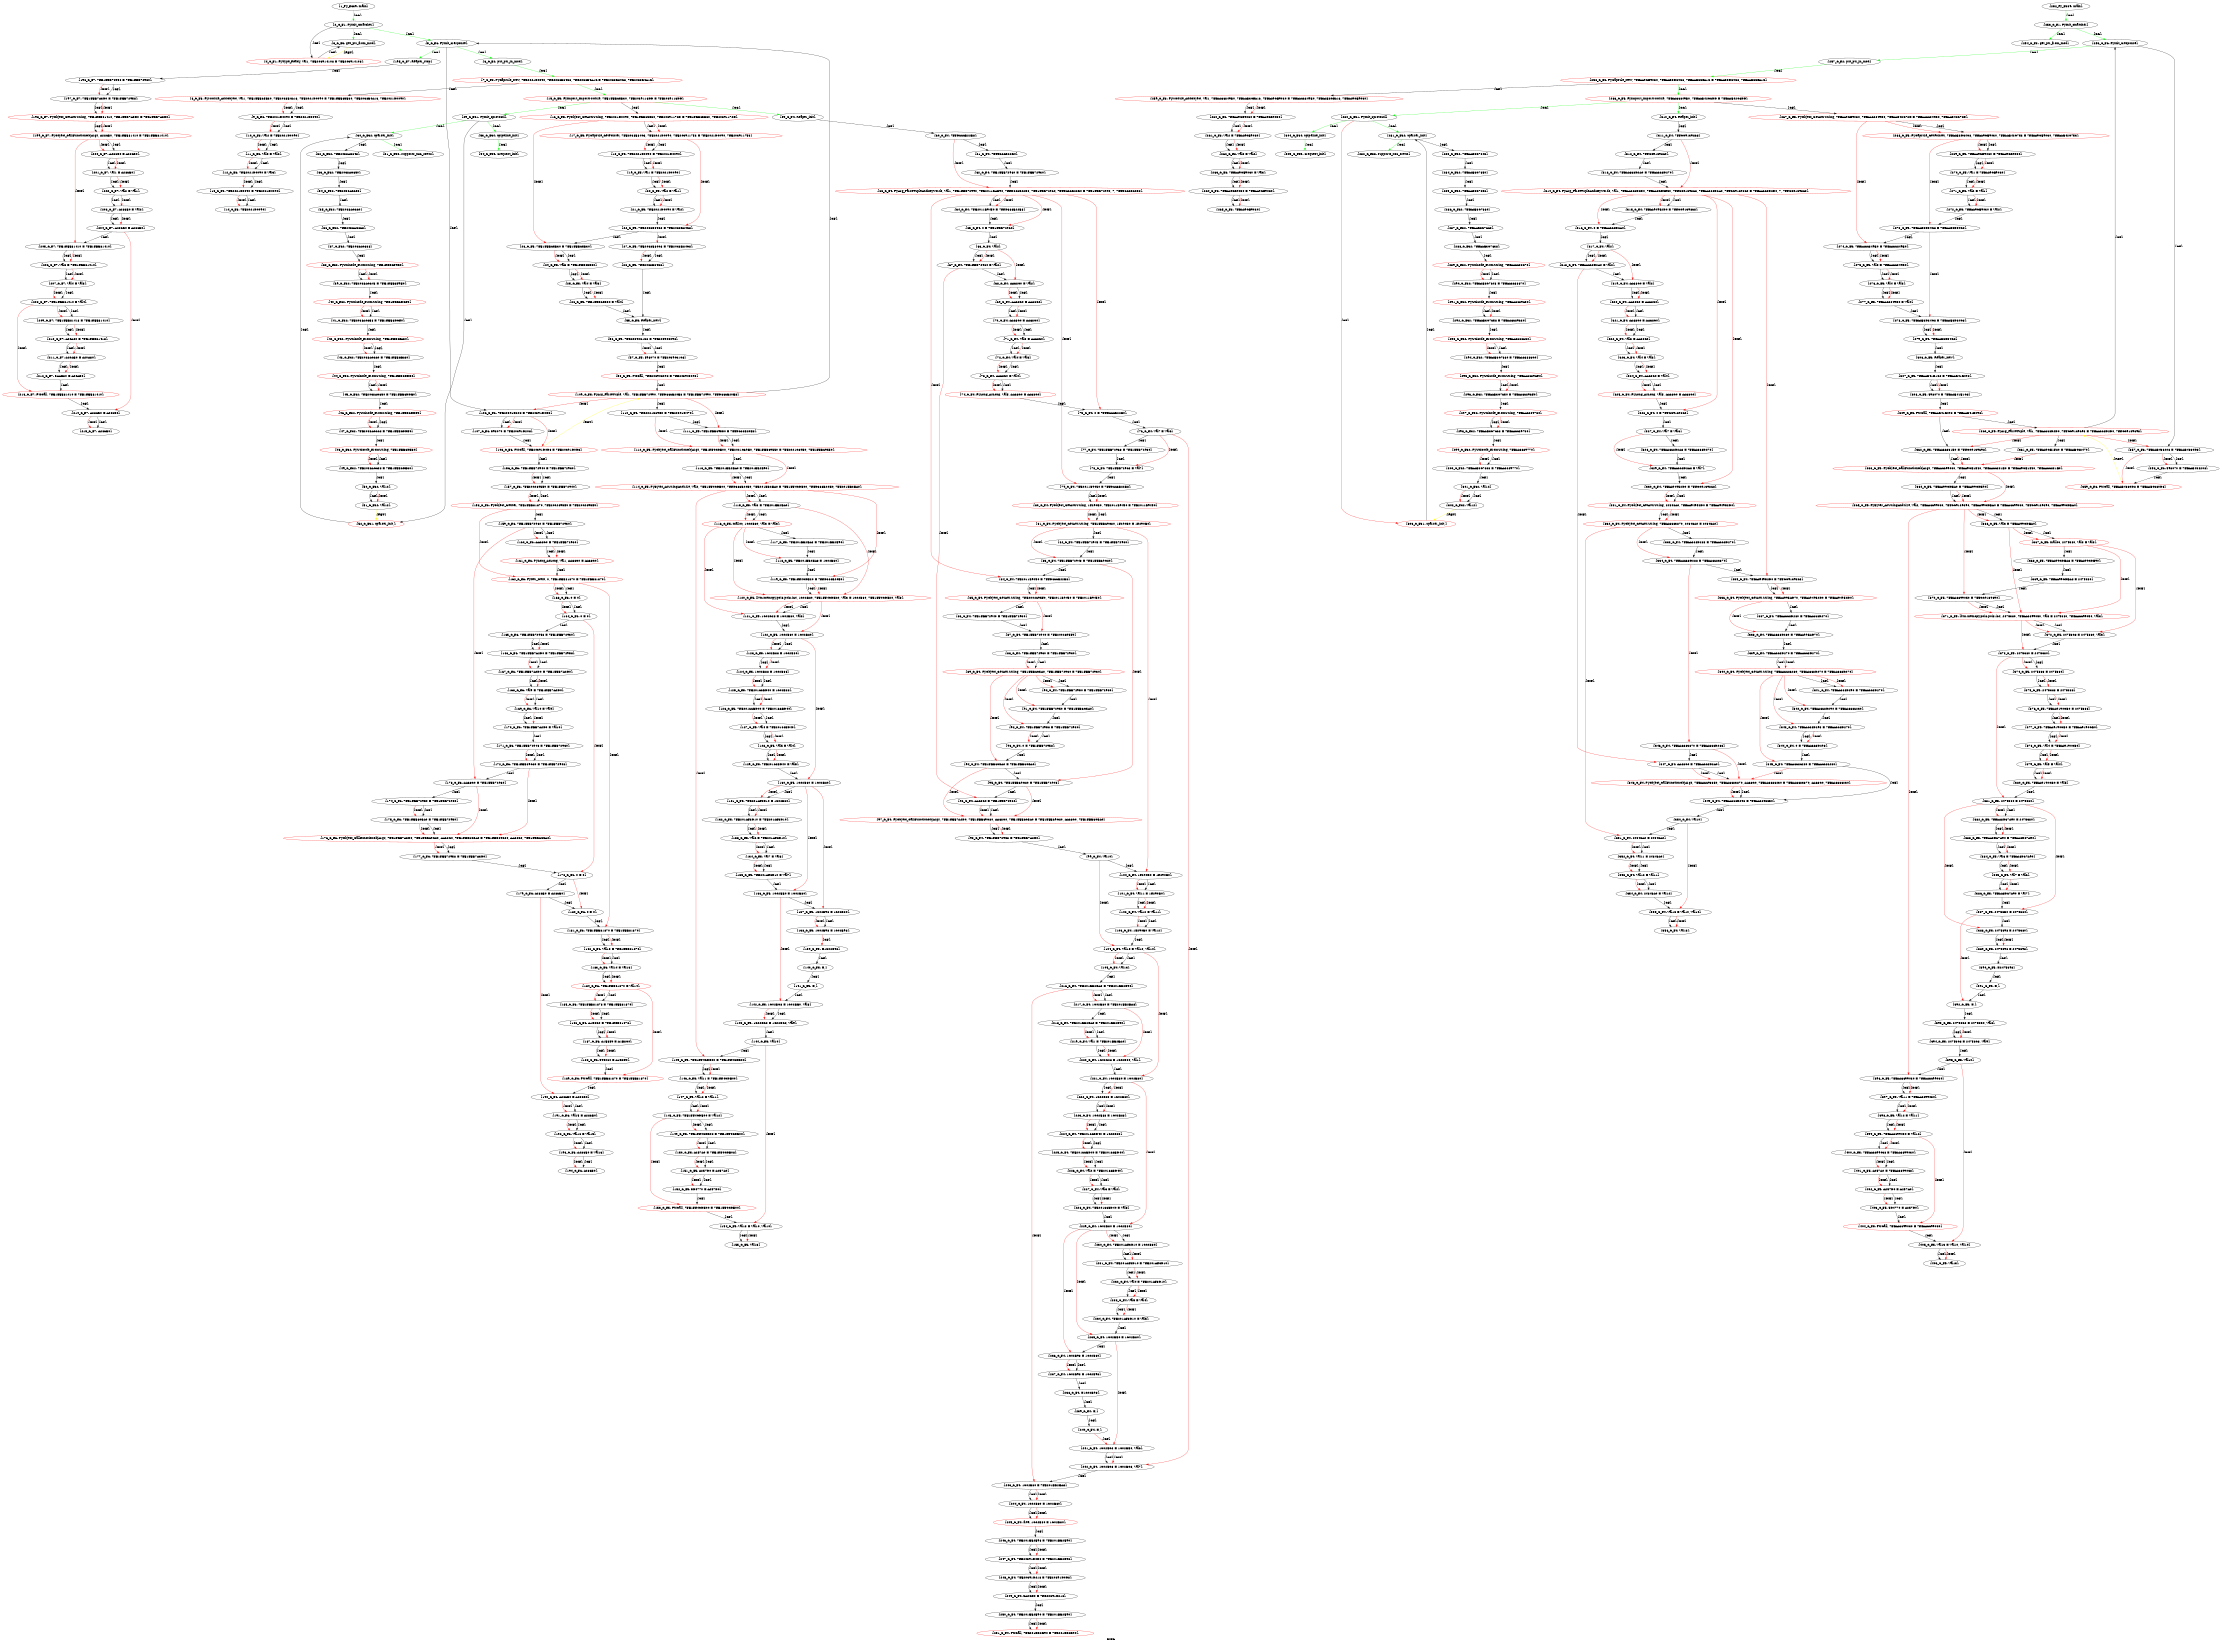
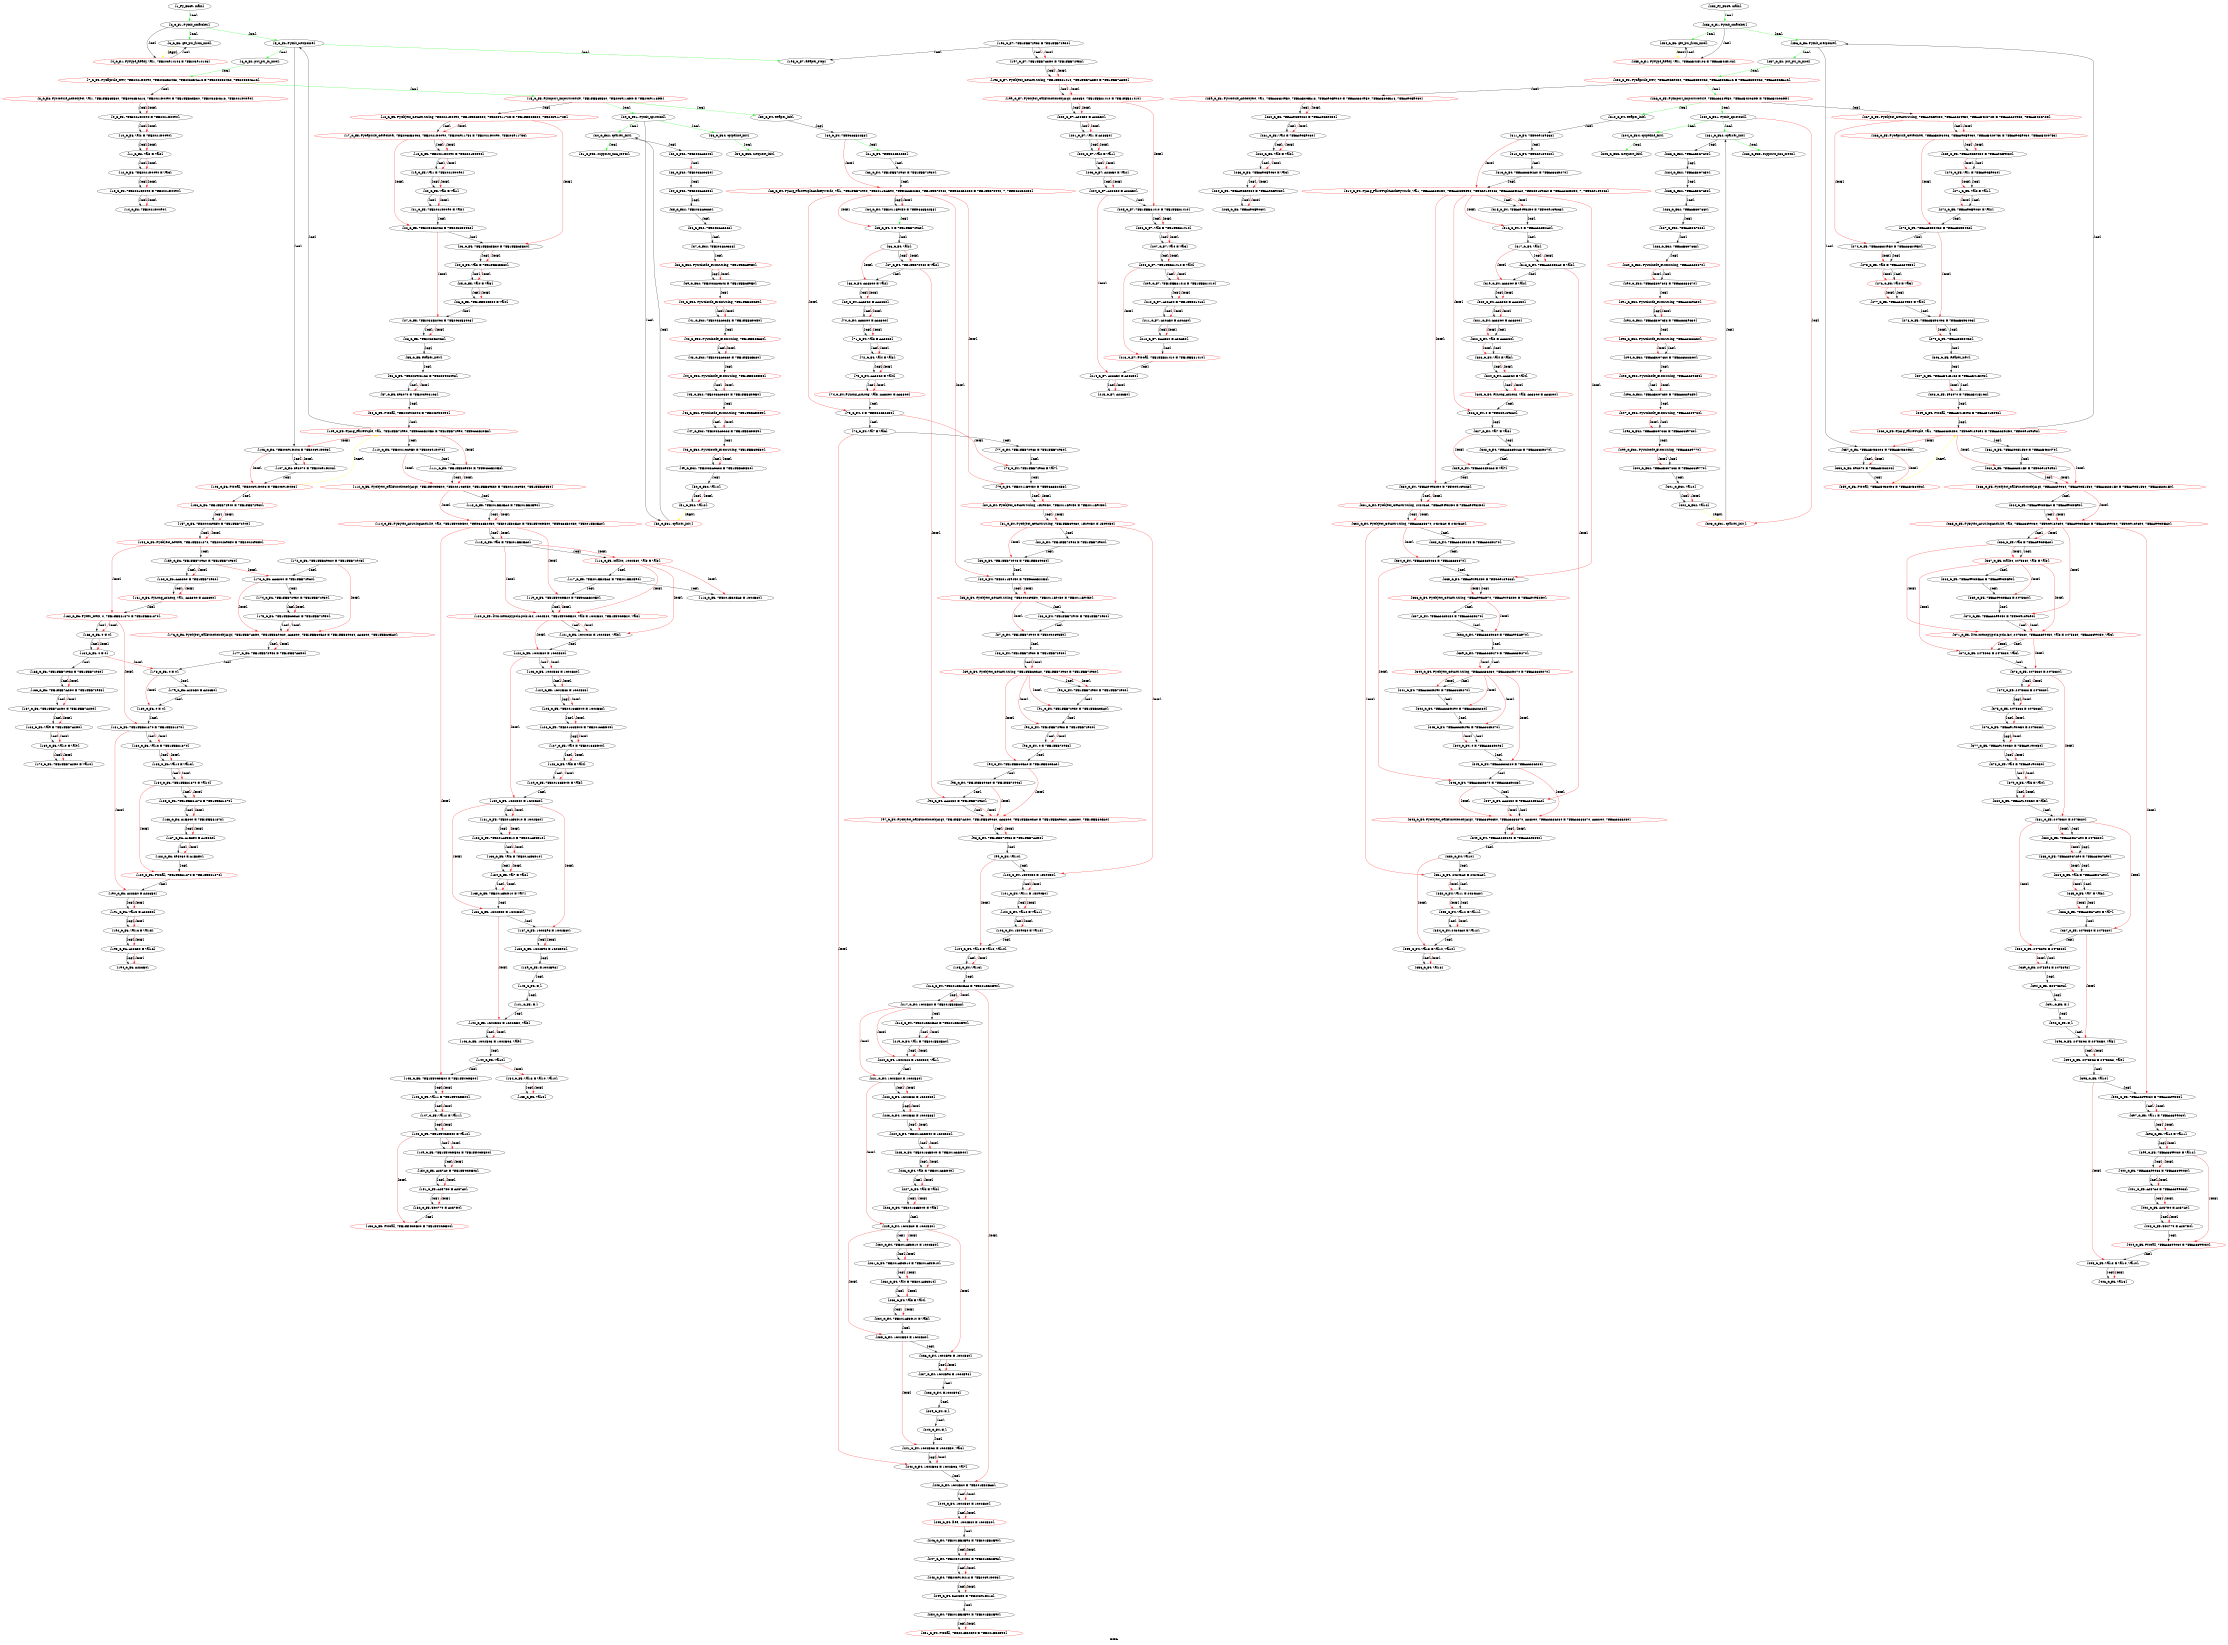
none -> (1684, 62)
(278, 73) -> (916, 53)
(975, 145) -> (866, 145)
(338, 162) -> (691, 162)
(990, 218) -> (900, 218)
(1887, 284) -> (1894, 284)
(619, 311) -> (461, 311)
(1941, 431) -> (2021, 458)
(1163, 457) -> (958, 431)
(539, 469) -> (227, 506)
(807, 569) -> (585, 588)
none -> (2031, 581)
(1132, 691) -> none
(533, 746) -> none
(1866, 793) -> (1497, 773)
(822, 939) -> (540, 957)
(1960, 953) -> (2086, 985)
(611, 986) -> (183, 783)
(541, 998) -> (115, 808)
(1158, 1014) -> (860, 1030)
(721, 1217) -> none
(1100, 1438) -> (934, 1438)
